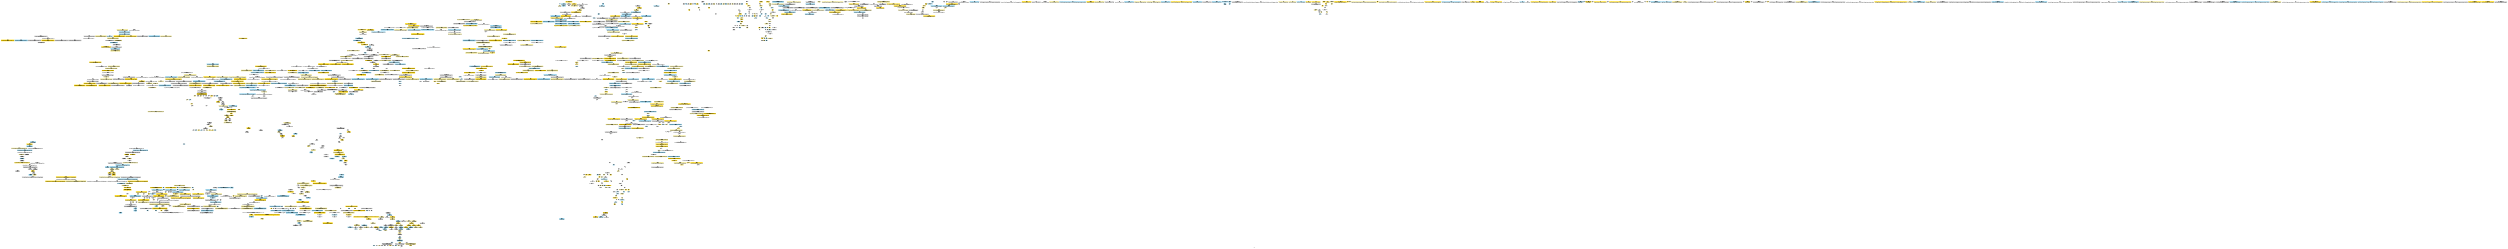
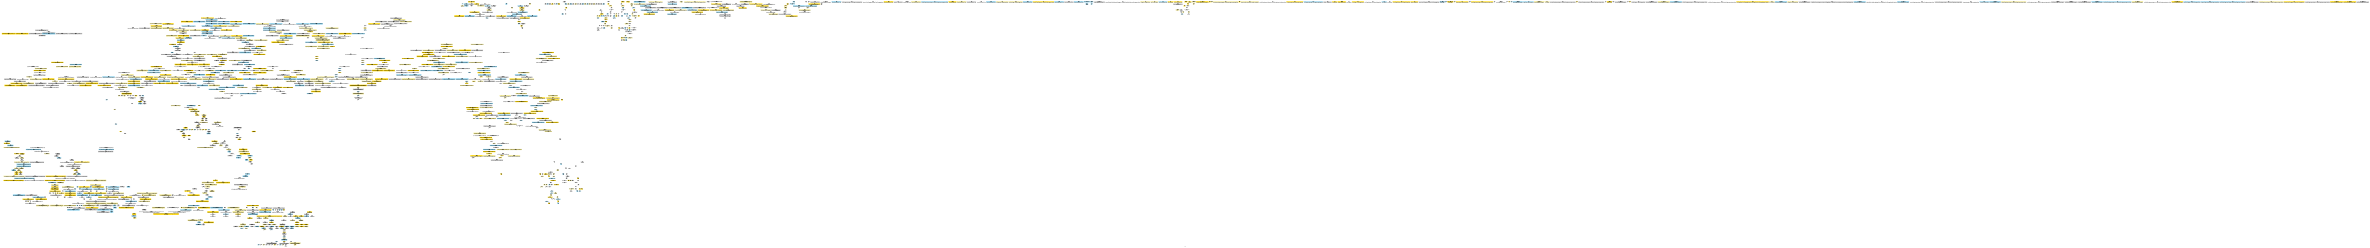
(470, 26) -> none
(184, 190) -> (68, 189)
